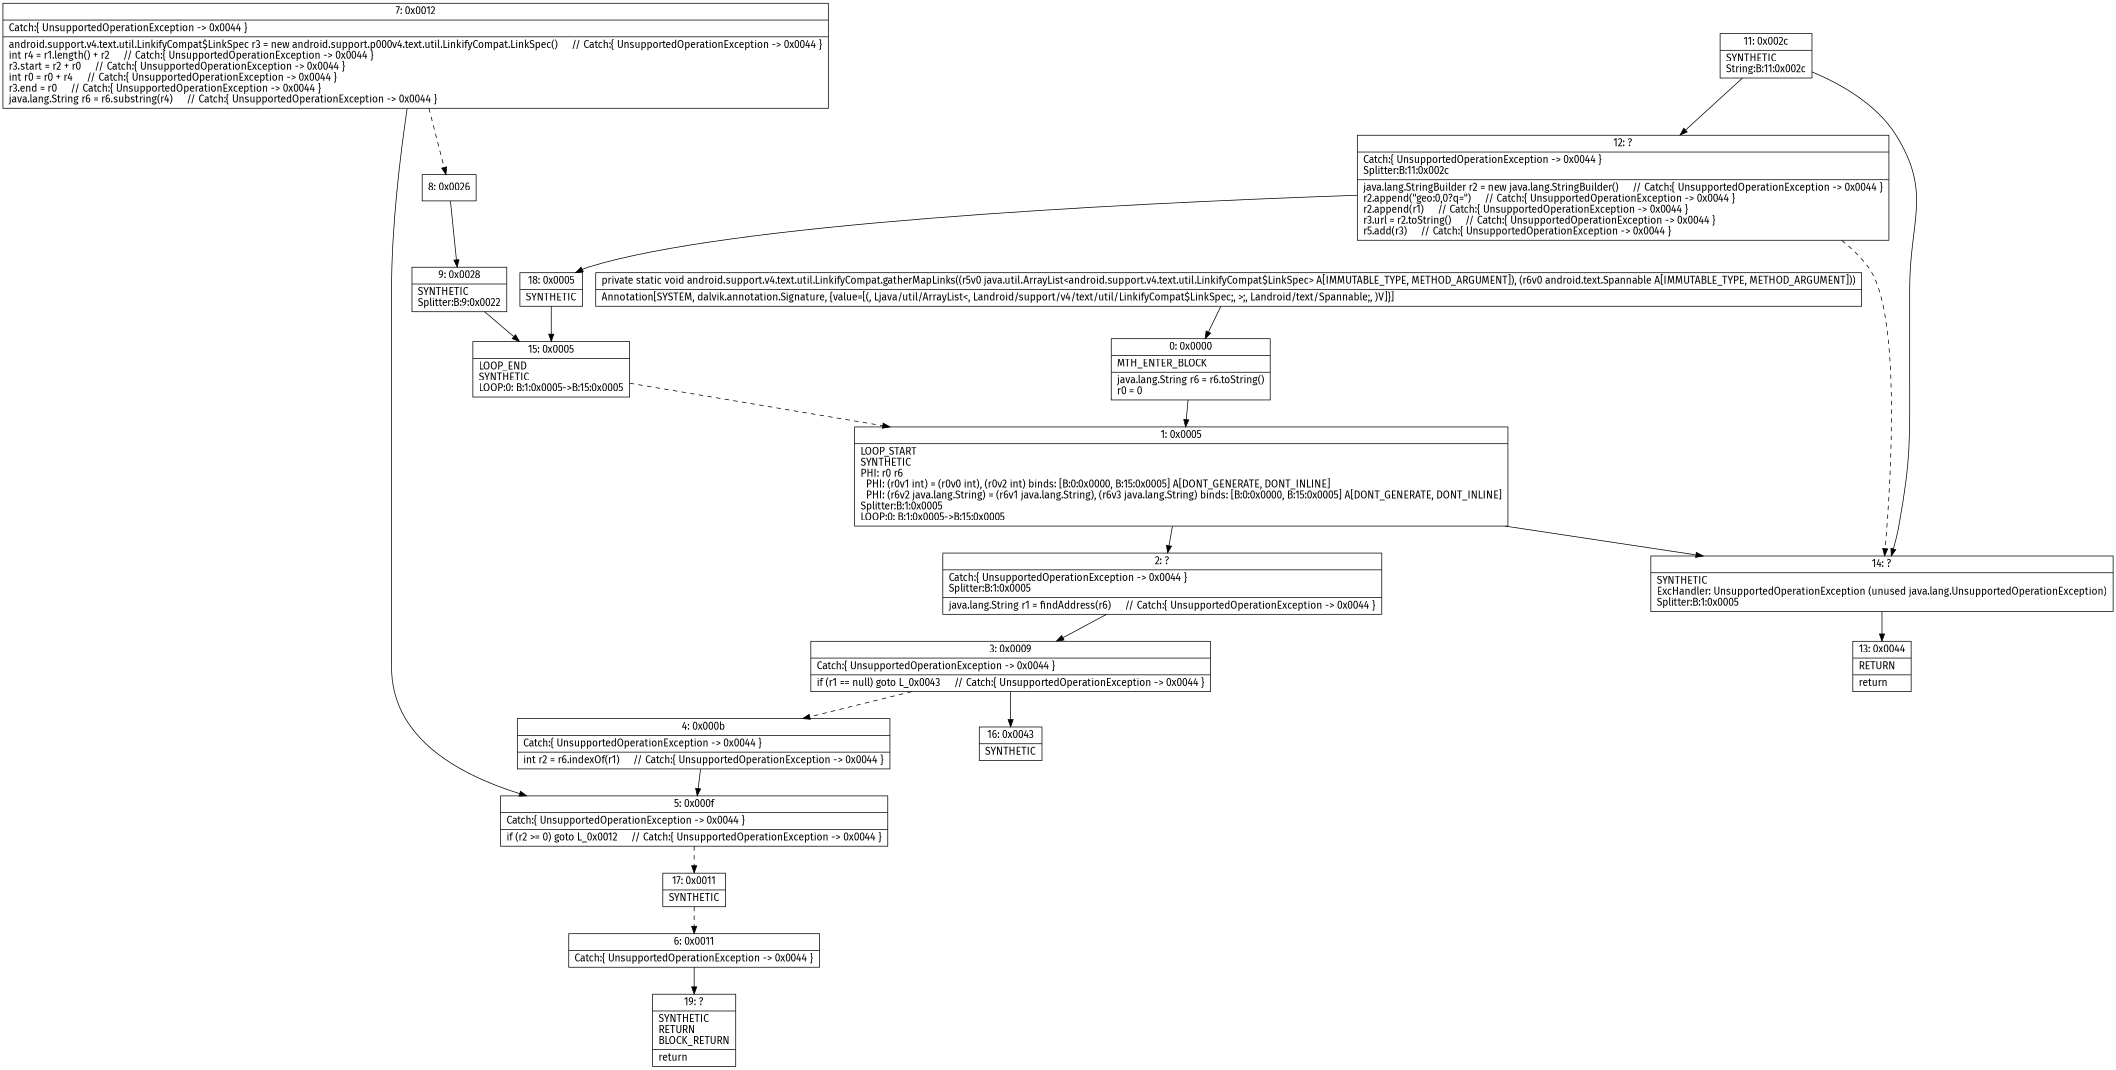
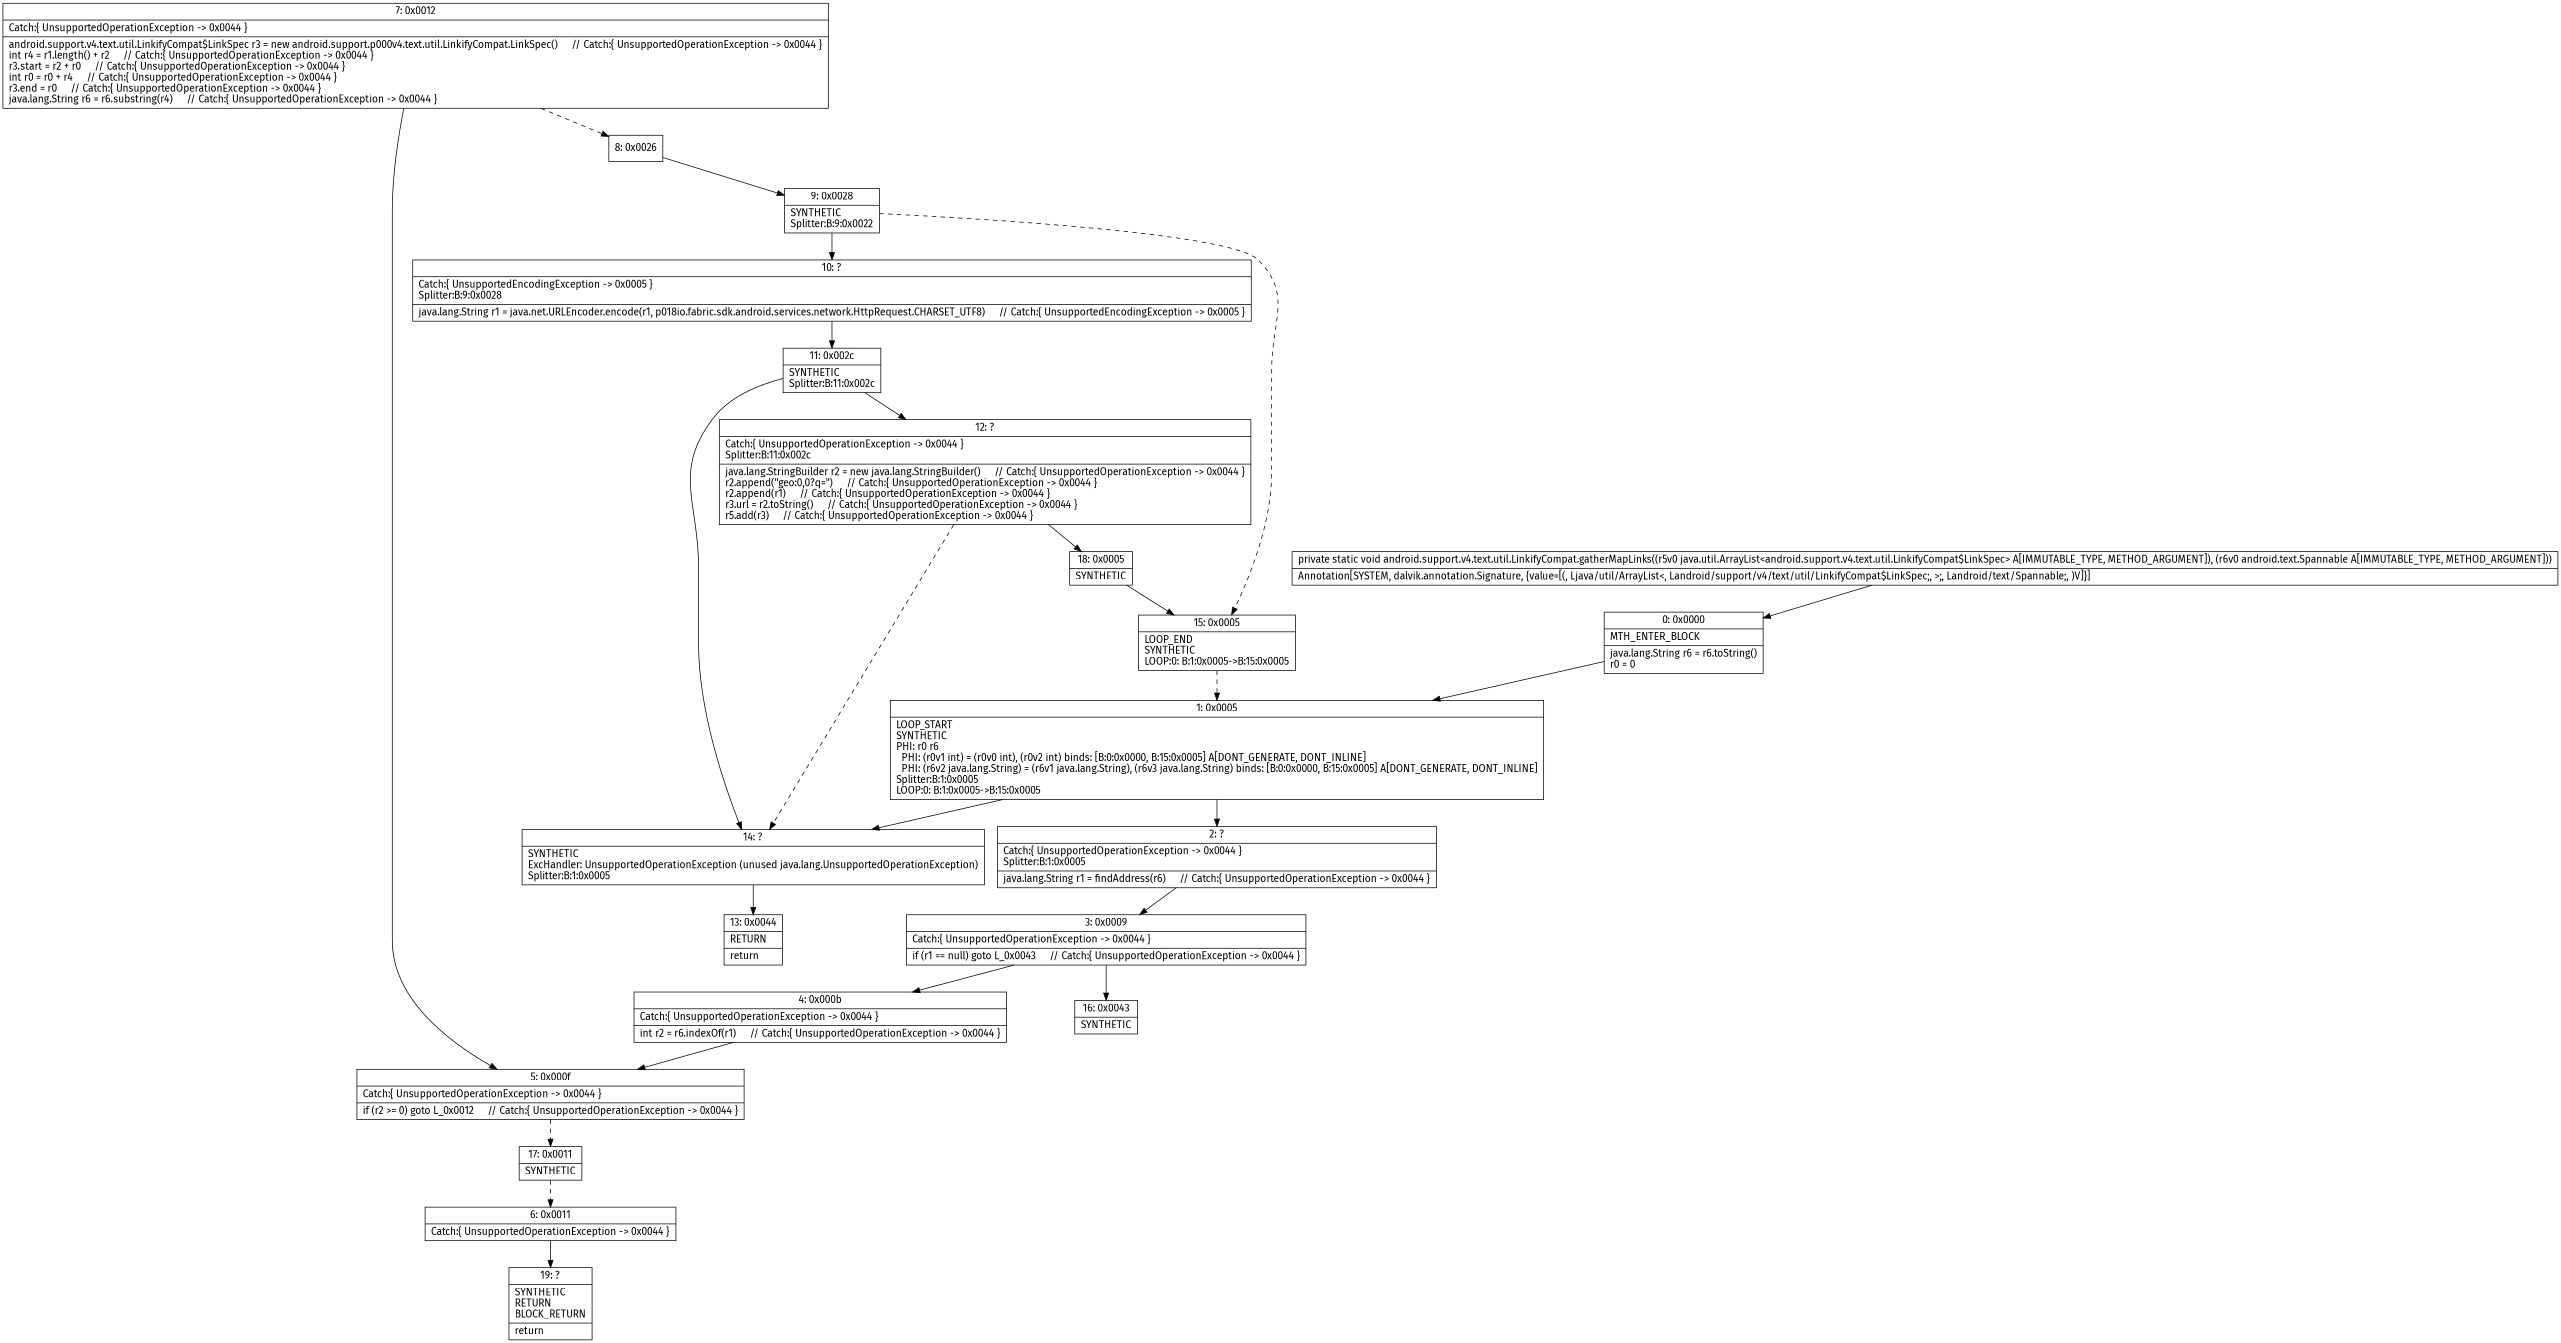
(1766, 69) -> (832, 384)
none -> (832, 291)
(499, 324) -> (1248, 255)
(861, 704) -> (967, 978)
